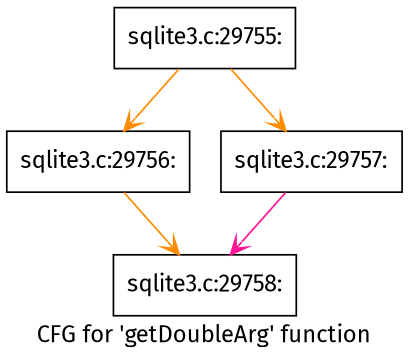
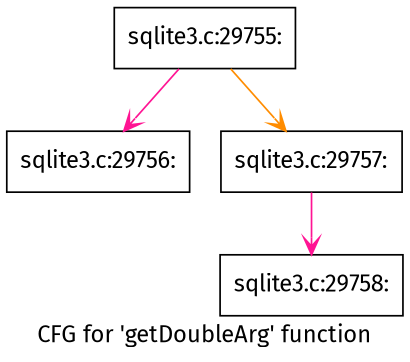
(157, 93) -> (157, 93)
(146, 217) -> none
